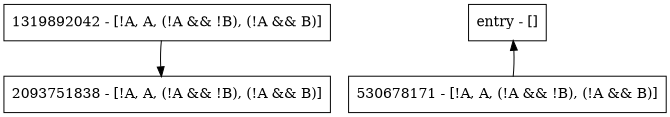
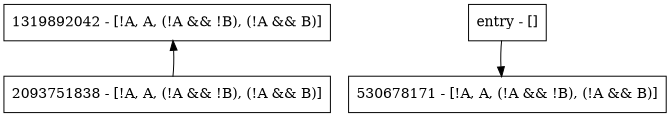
(161, 54) -> (174, 64)
(514, 64) -> (501, 54)
